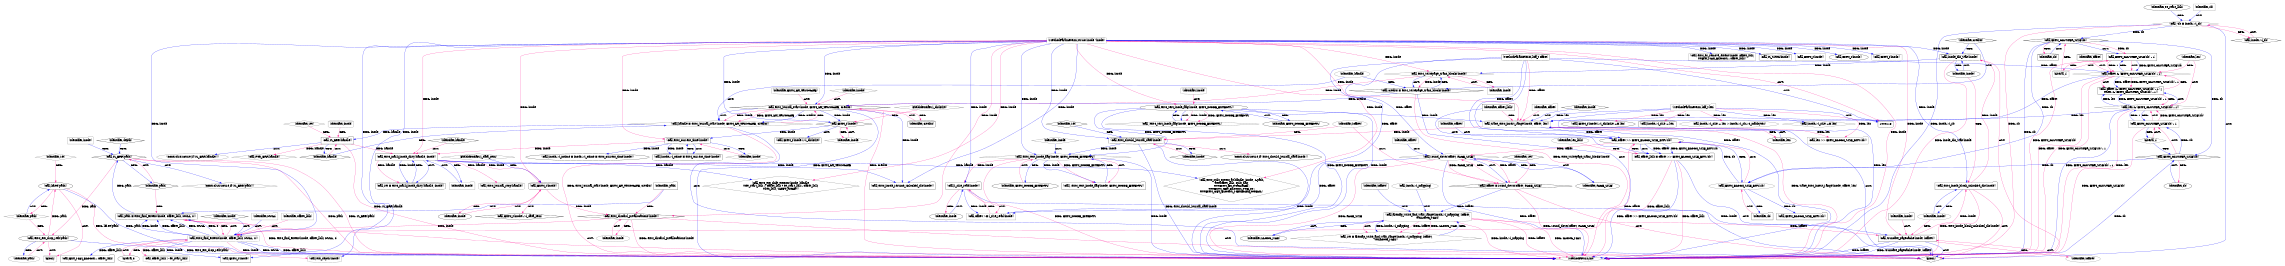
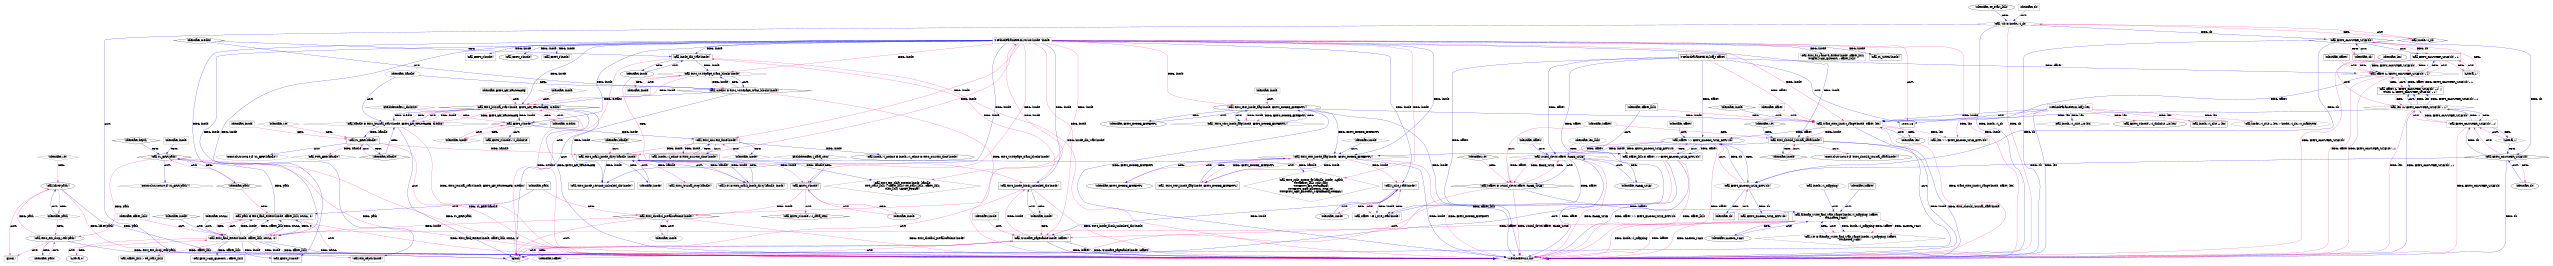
(1563, 116) -> (1970, 116)
(407, 157) -> (607, 157)
(917, 206) -> (959, 204)
